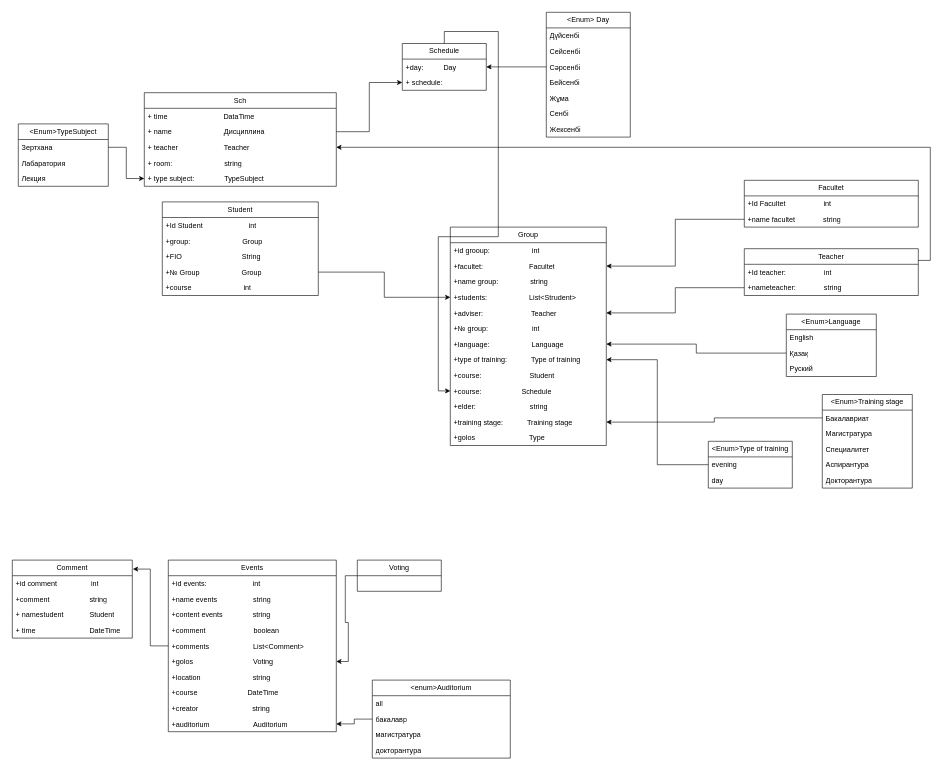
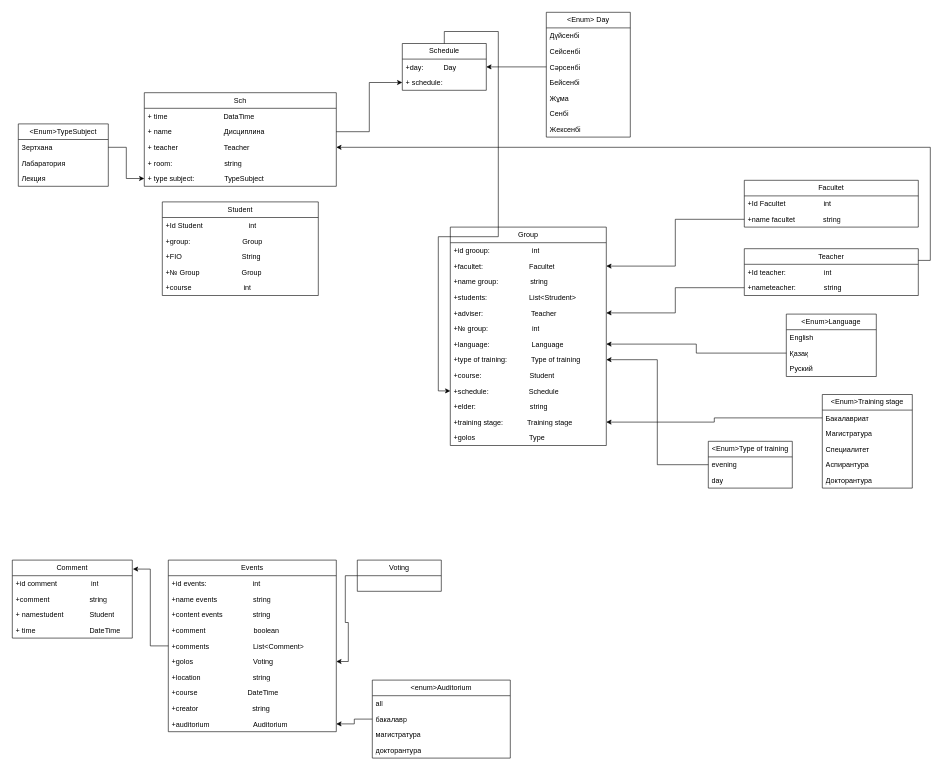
(384, 296) -> none
(515, 392) -> (518, 392)
